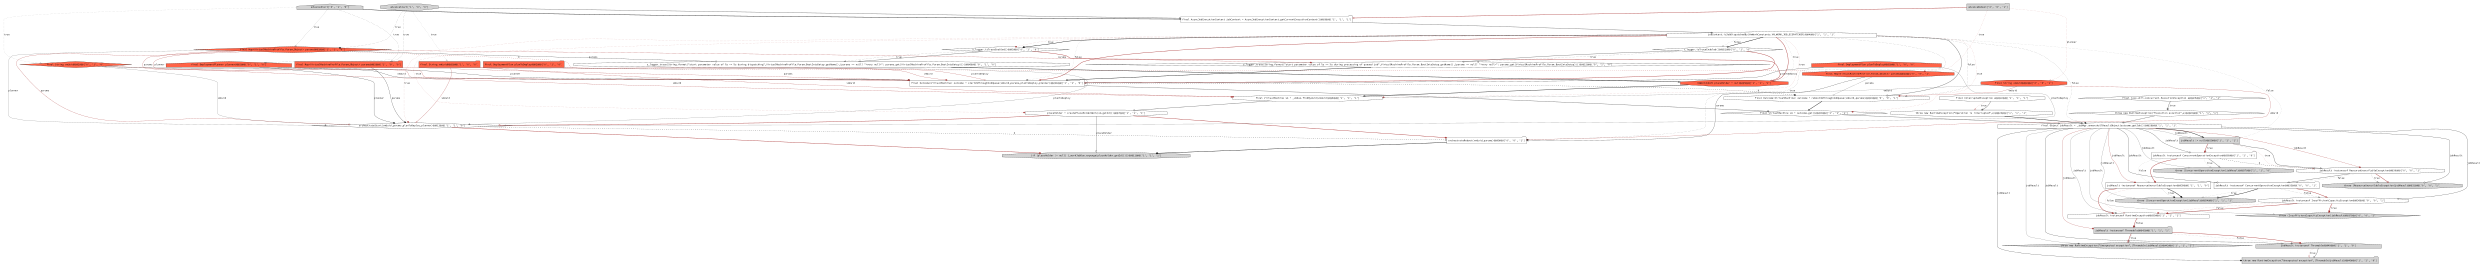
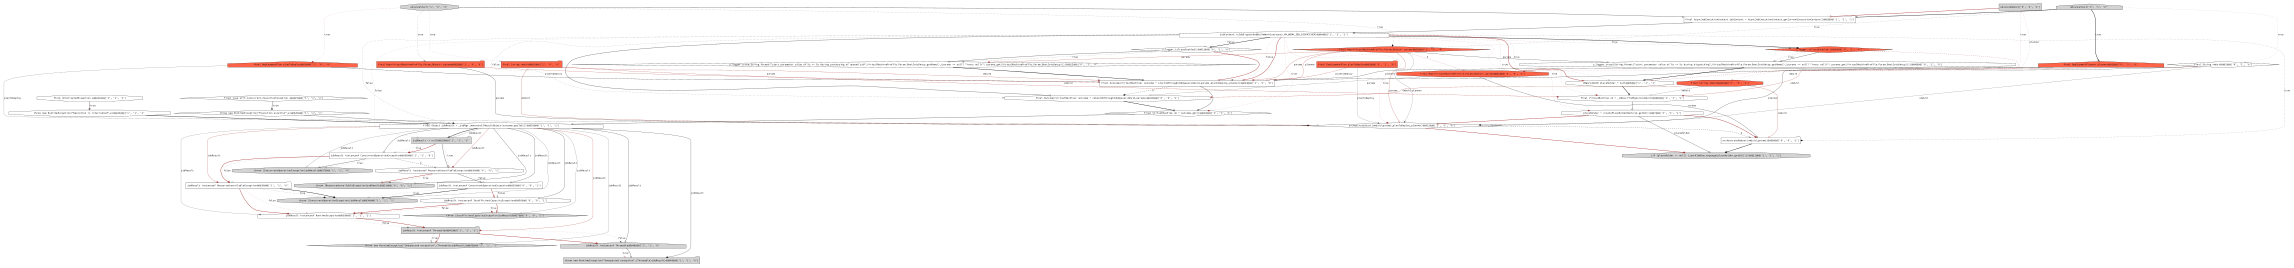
none -> (338, 13)
(1006, 50) -> (1829, 50)
(1415, 59) -> (2011, 59)
(373, 61) -> (2095, 35)
(76, 65) -> (2223, 65)
(1734, 83) -> (1620, 83)
